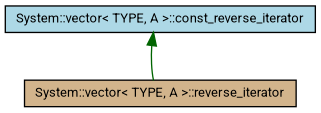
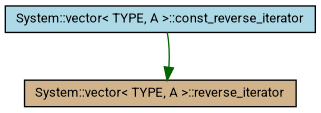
(152, 63) -> (169, 50)
